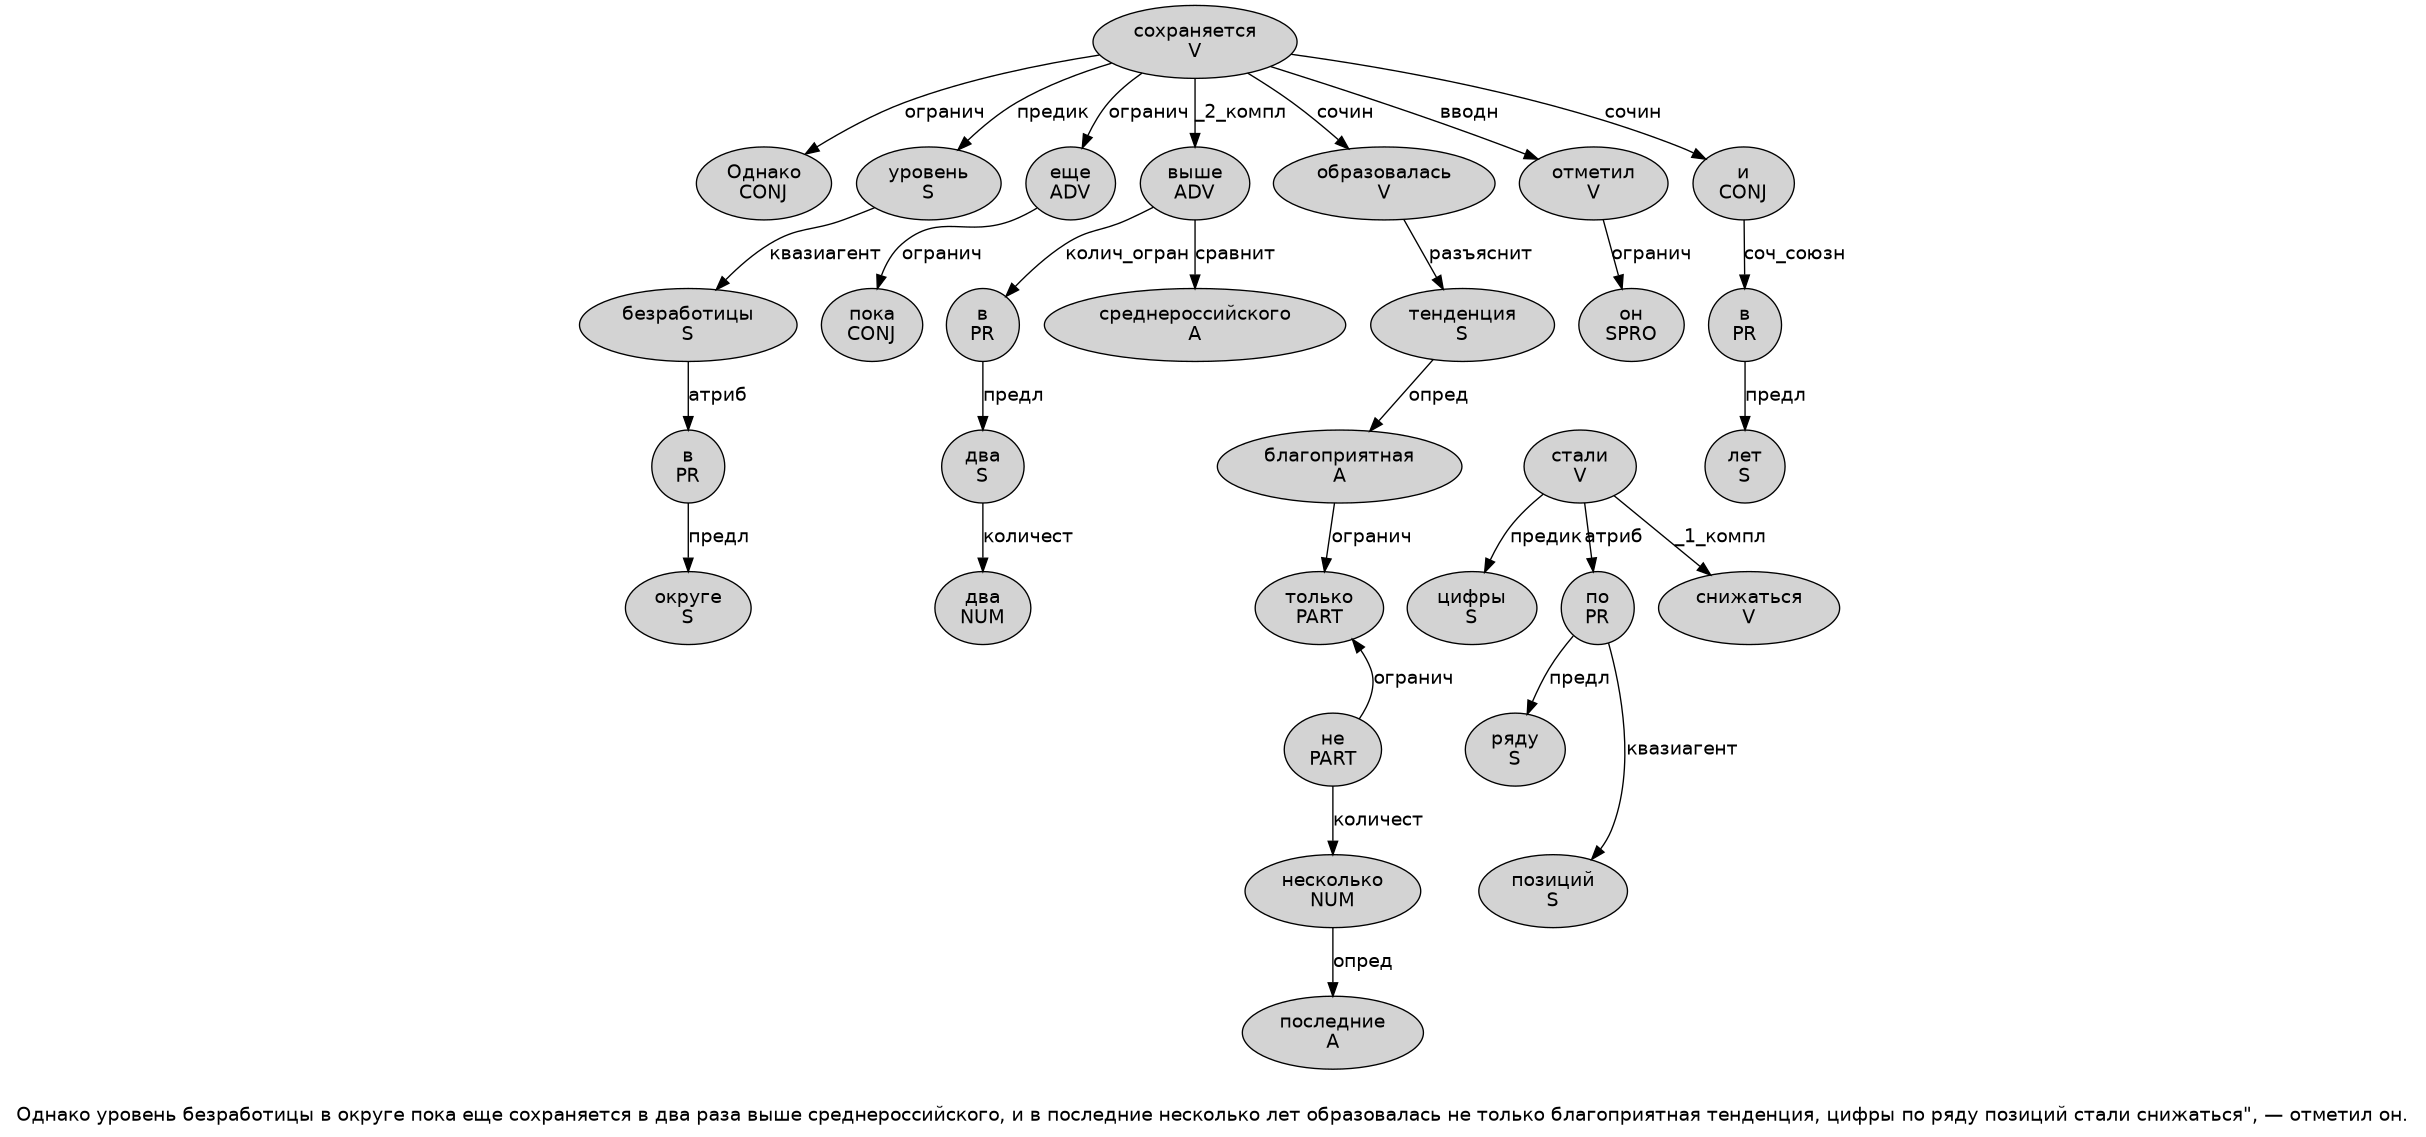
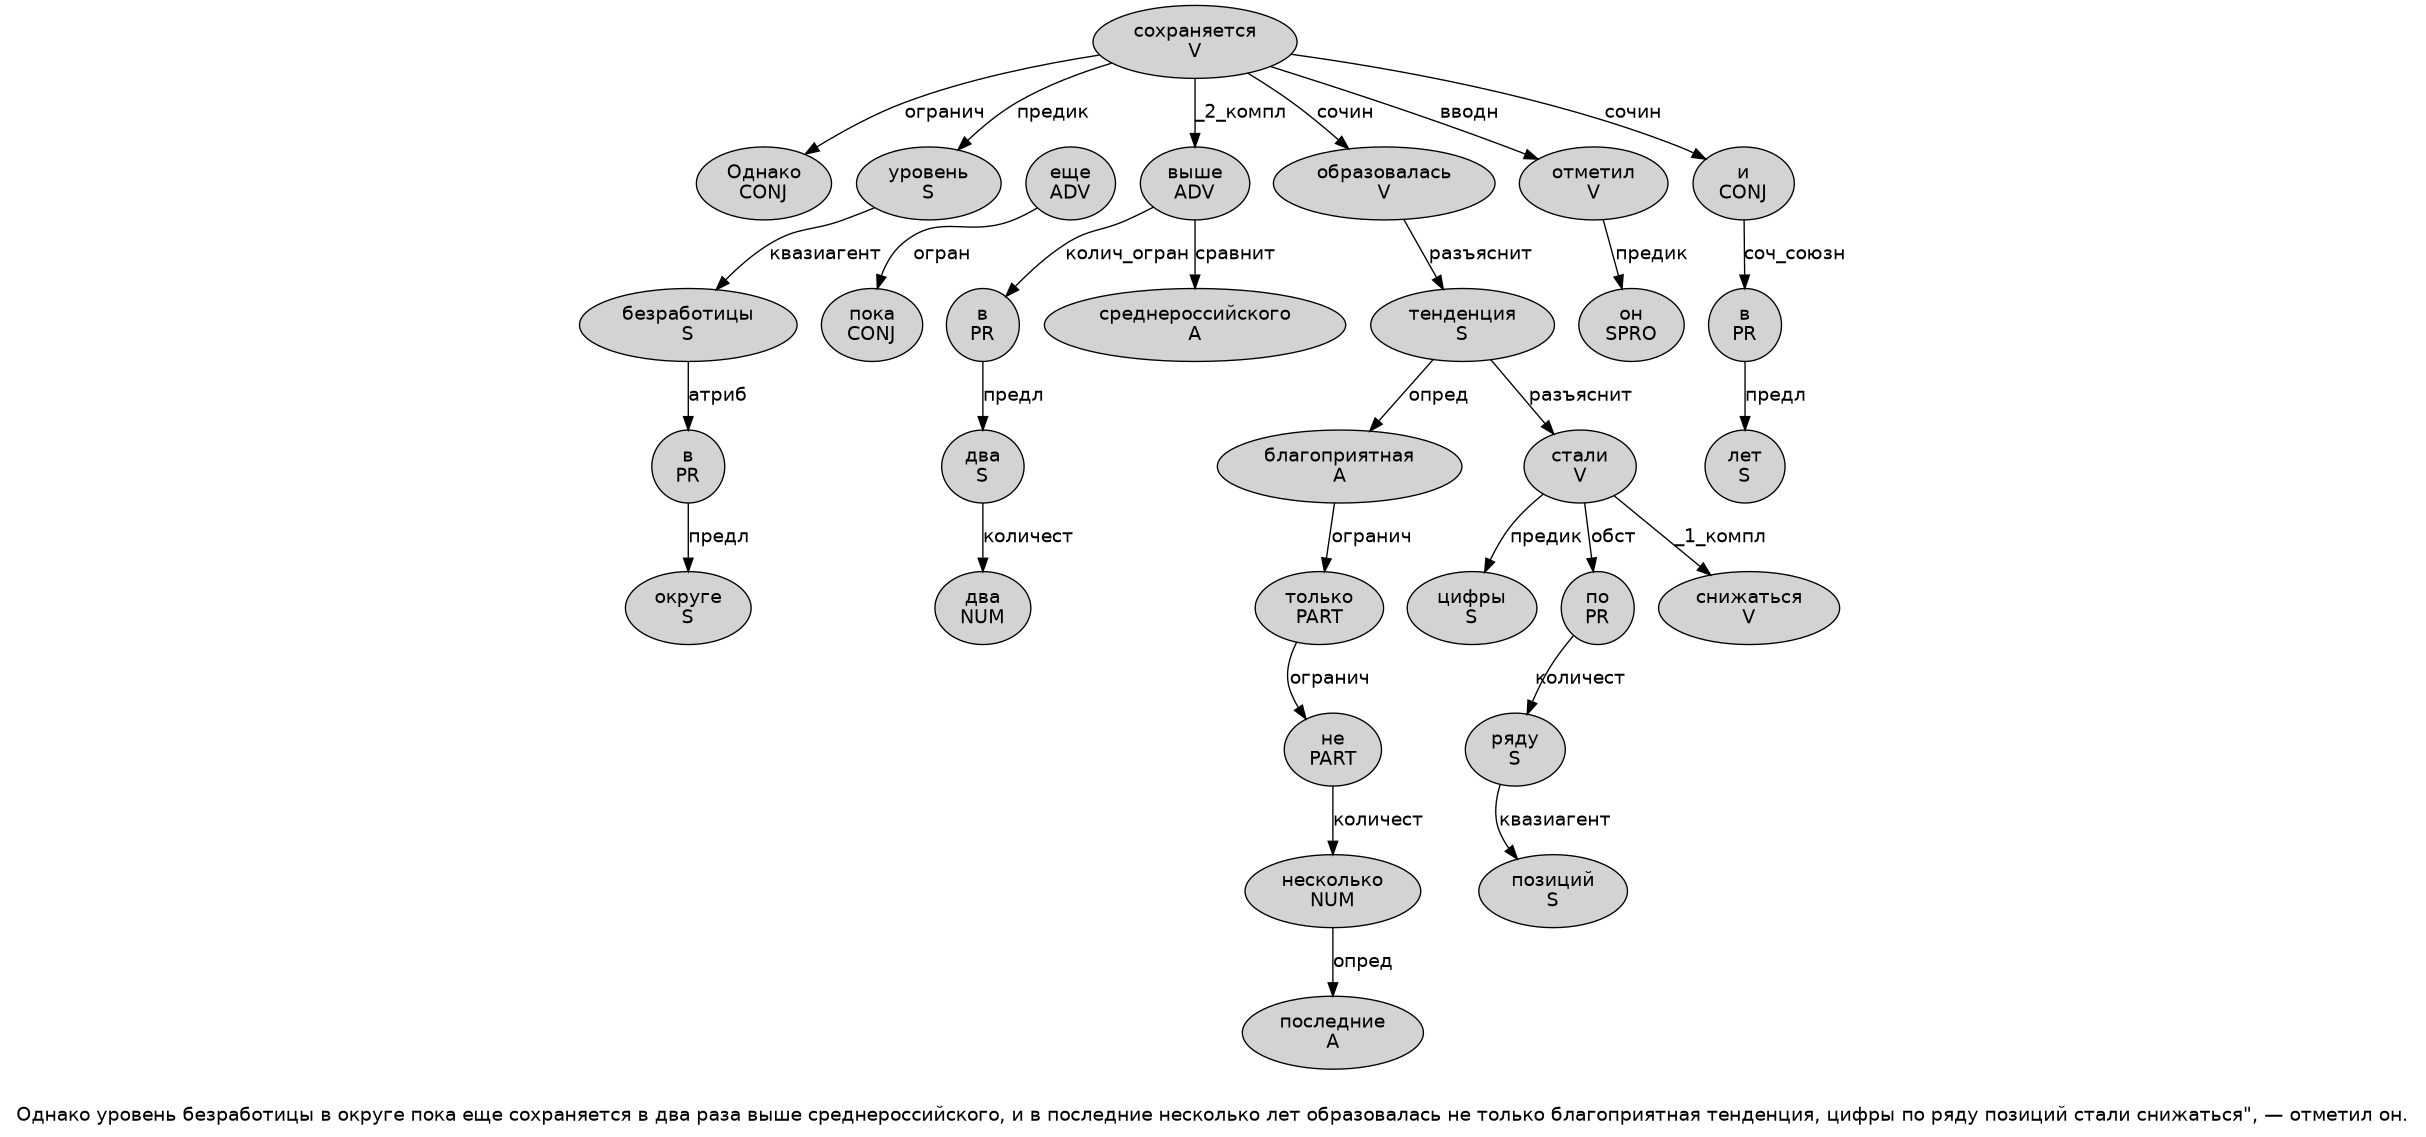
(1110, 100) -> none
(942, 254) -> (942, 254)
(1652, 254) -> (1652, 254)
none -> (1518, 392)
(1614, 537) -> (1614, 537)
(1580, 679) -> (1580, 679)
(1373, 685) -> (1288, 675)
(1625, 748) -> (1496, 818)
